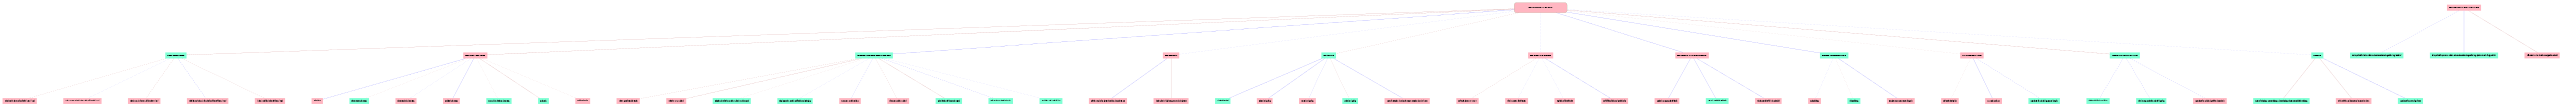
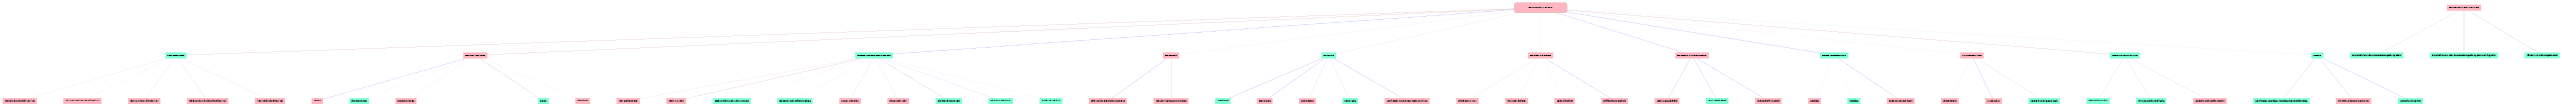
(2542, 55) -> (2542, 55)
(451, 101) -> none
(499, 101) -> none
(1307, 101) -> (1307, 101)
